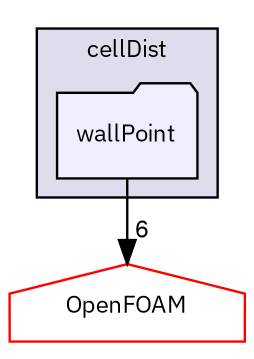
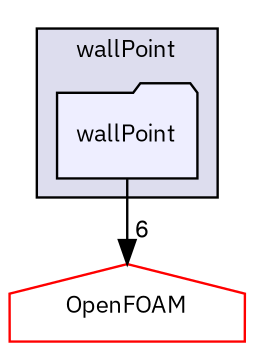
(127, 51) -> (127, 51)
